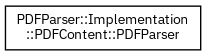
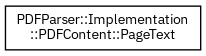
(103, 28) -> (103, 28)
